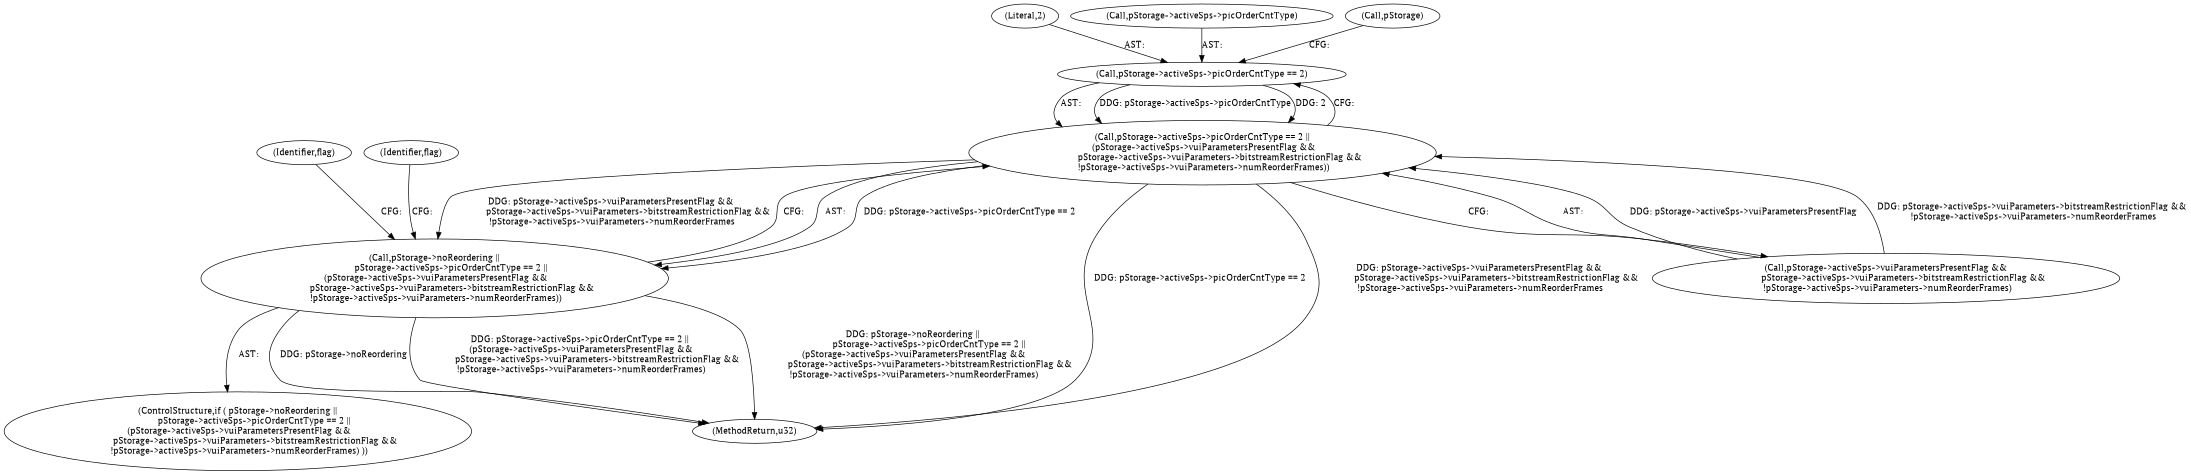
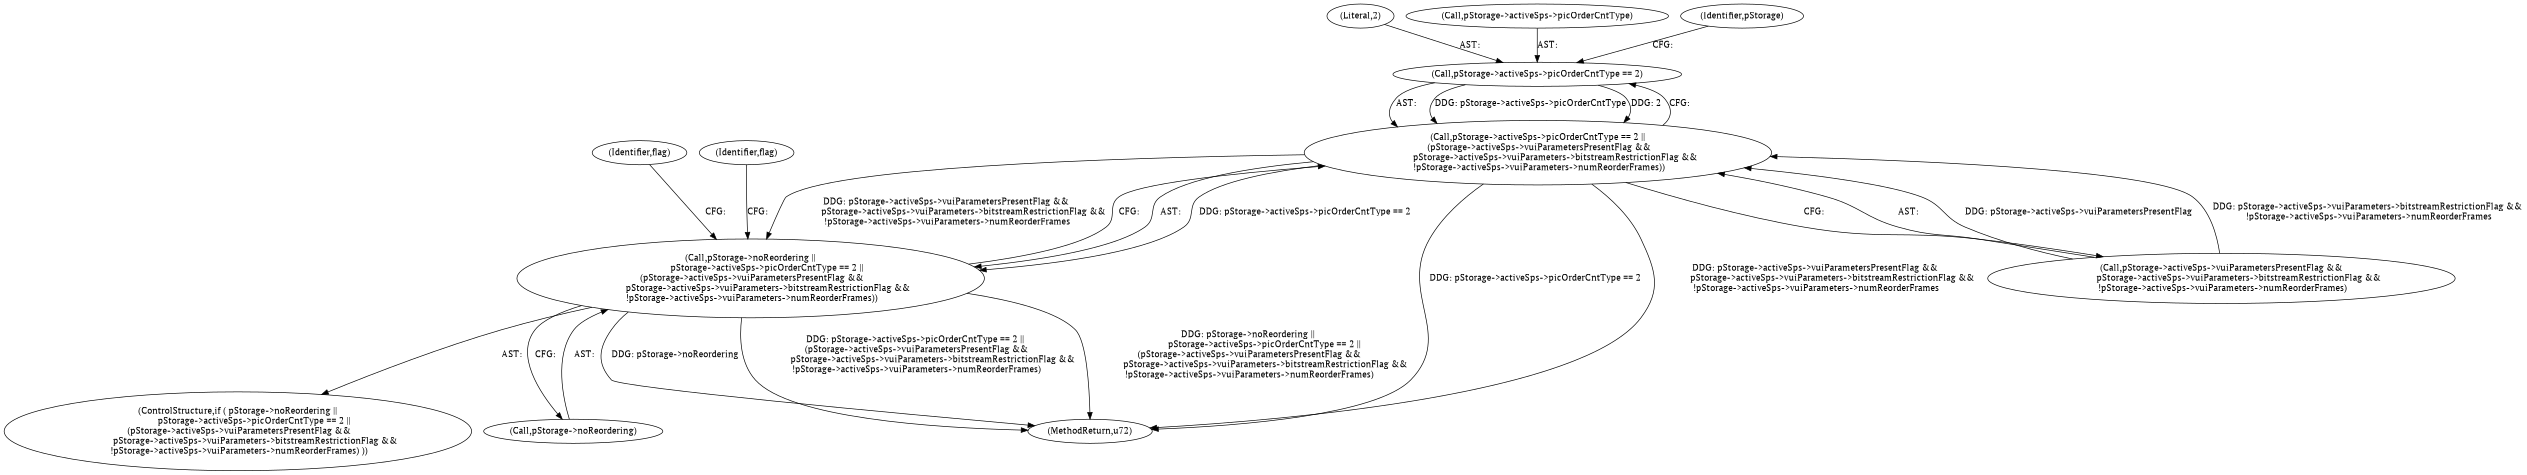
(1393, 16) -> (1742, 16)
none -> (573, 431)
(755, 431) -> (1090, 431)
